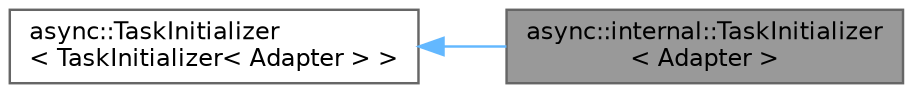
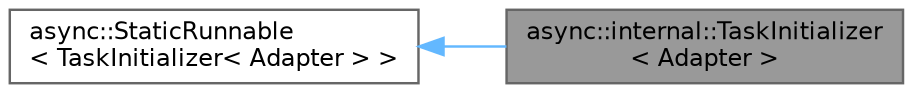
(214, 46) -> (214, 46)
